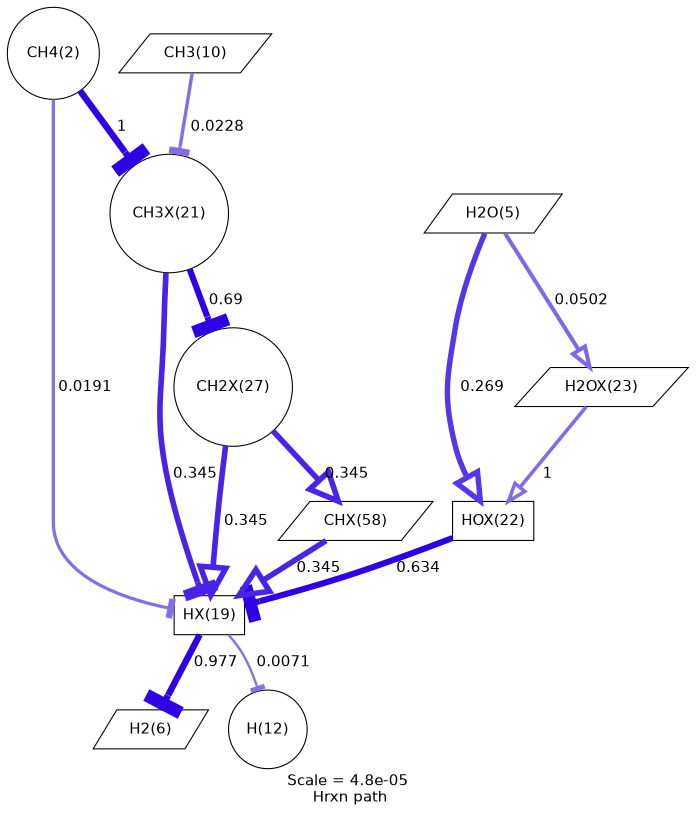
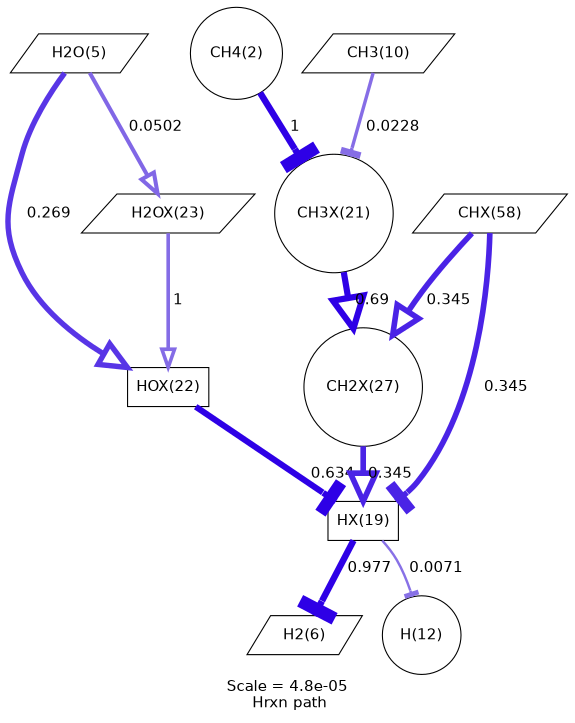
(199, 293) -> (346, 285)
(53, 387) -> none
(161, 430) -> none
(296, 456) -> (438, 271)
(294, 561) -> (470, 370)
